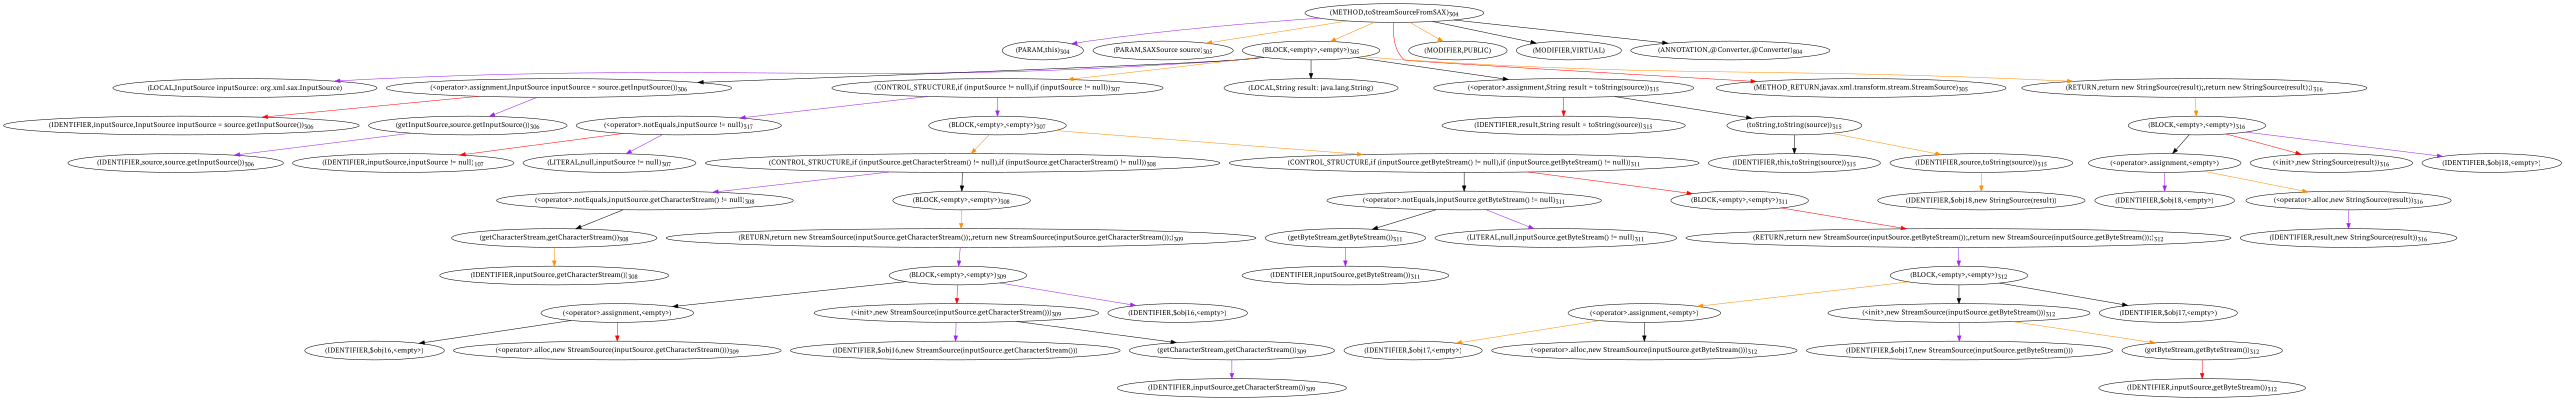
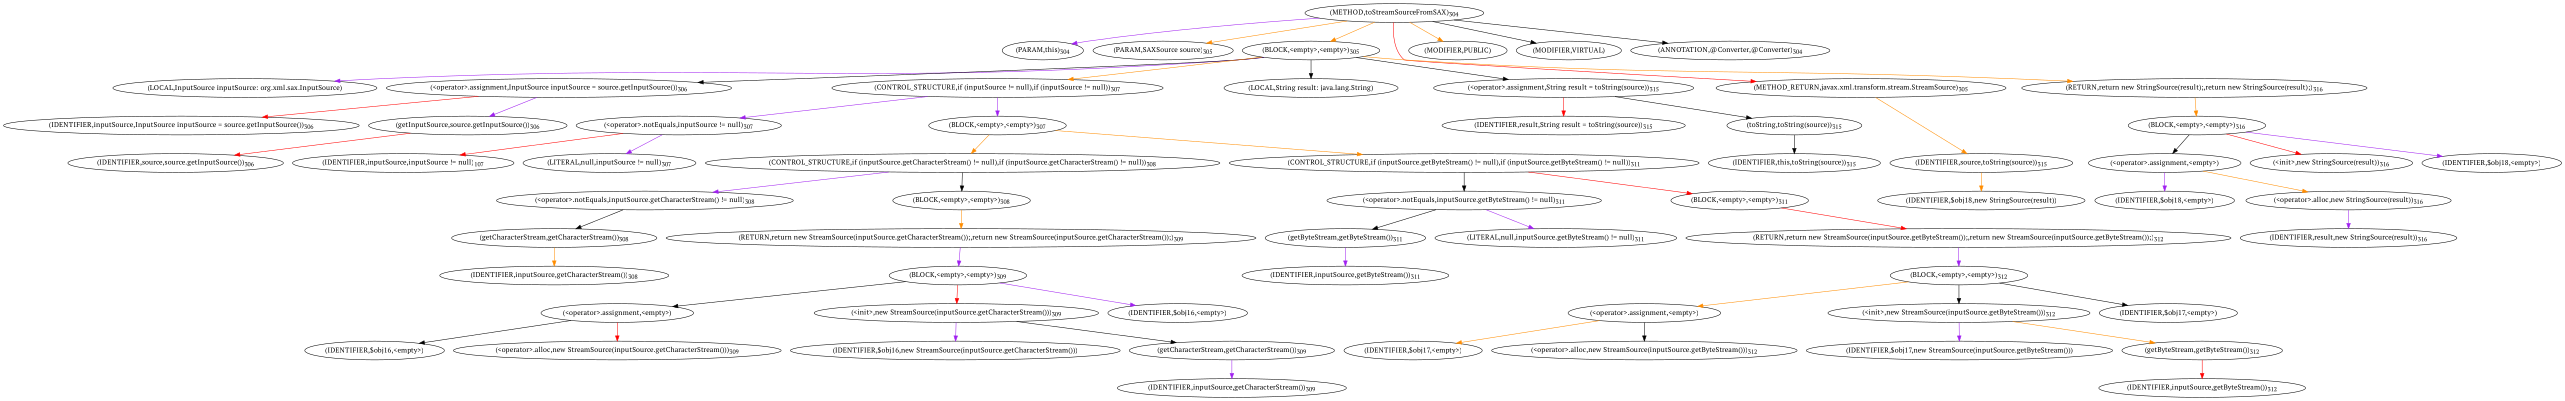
(1798, 50) -> (1798, 50)
(749, 125) -> (749, 125)
(1884, 143) -> (1919, 124)
(325, 144) -> (325, 144)
